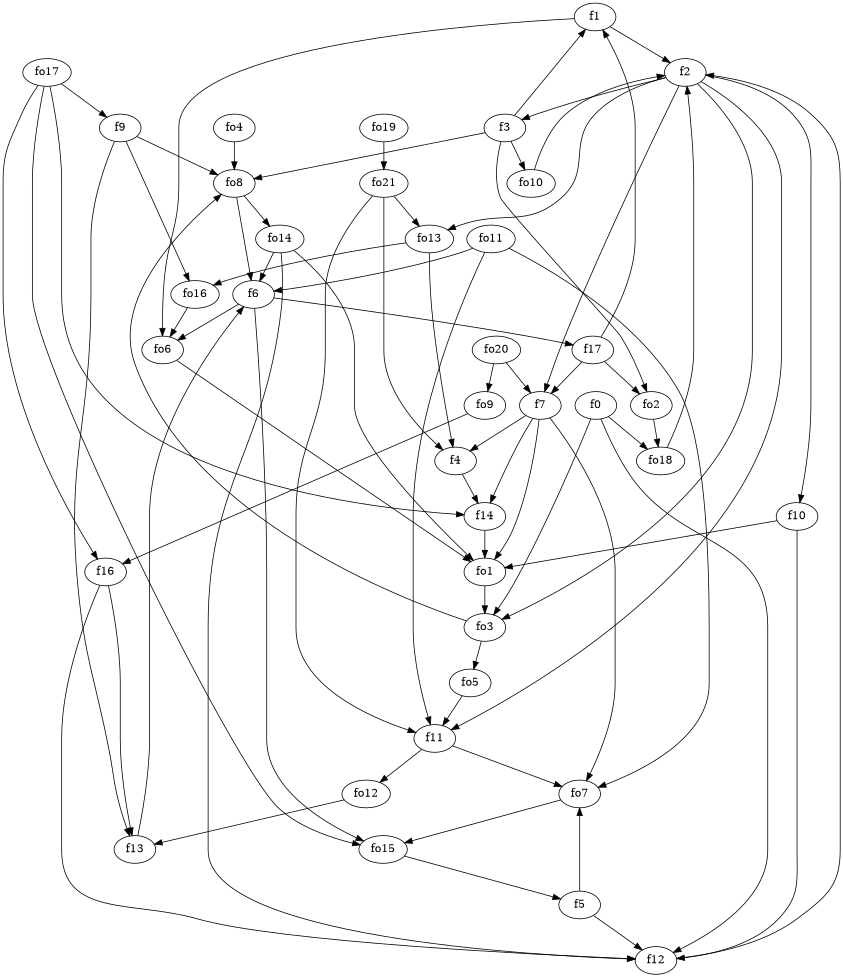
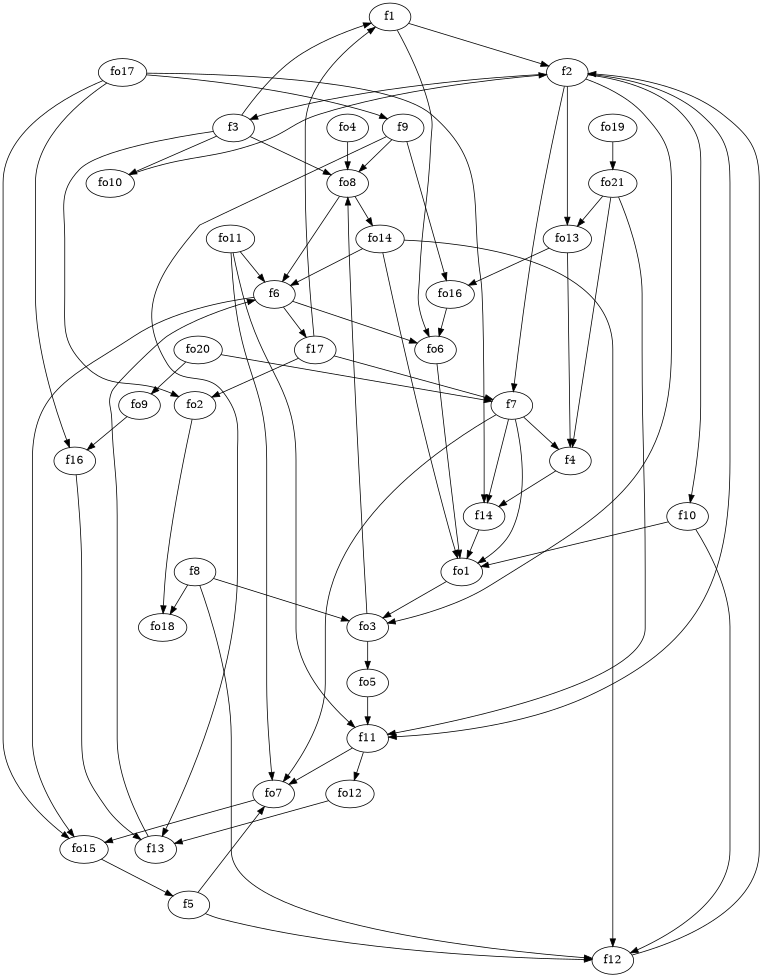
(694, 273) -> none
(596, 405) -> (195, 572)
(194, 918) -> none
